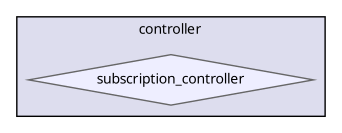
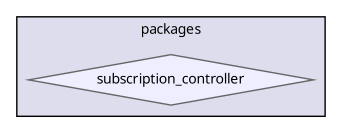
(171, 30) -> (171, 30)
